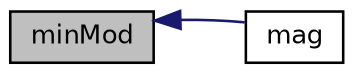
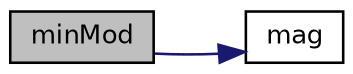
(213, 20) -> (187, 54)
